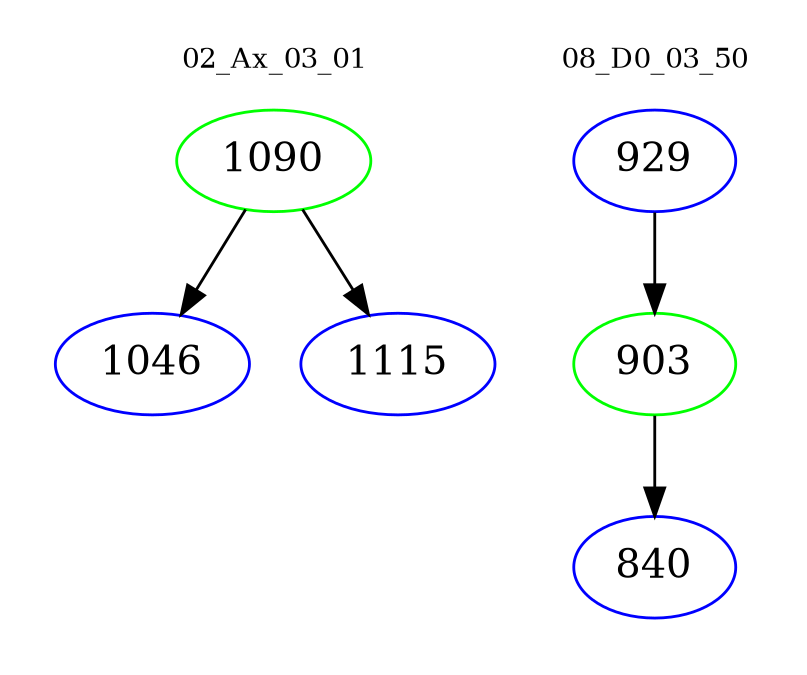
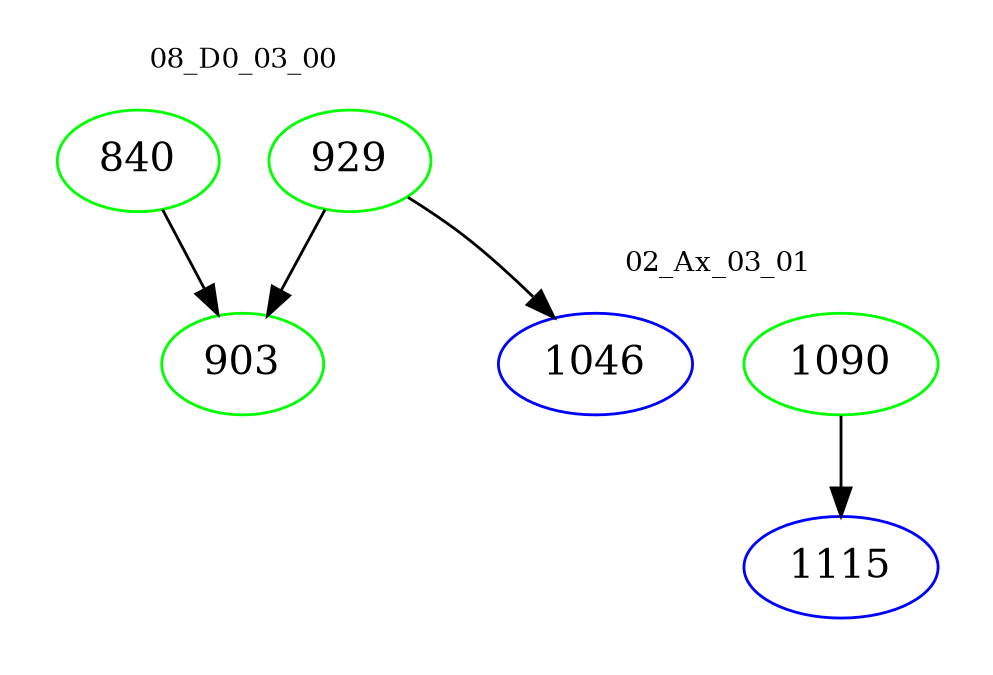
(656, 61) -> (244, 61)
(655, 161) -> (350, 161)
(221, 250) -> (495, 261)
(655, 452) -> (184, 249)
(655, 567) -> (138, 161)
